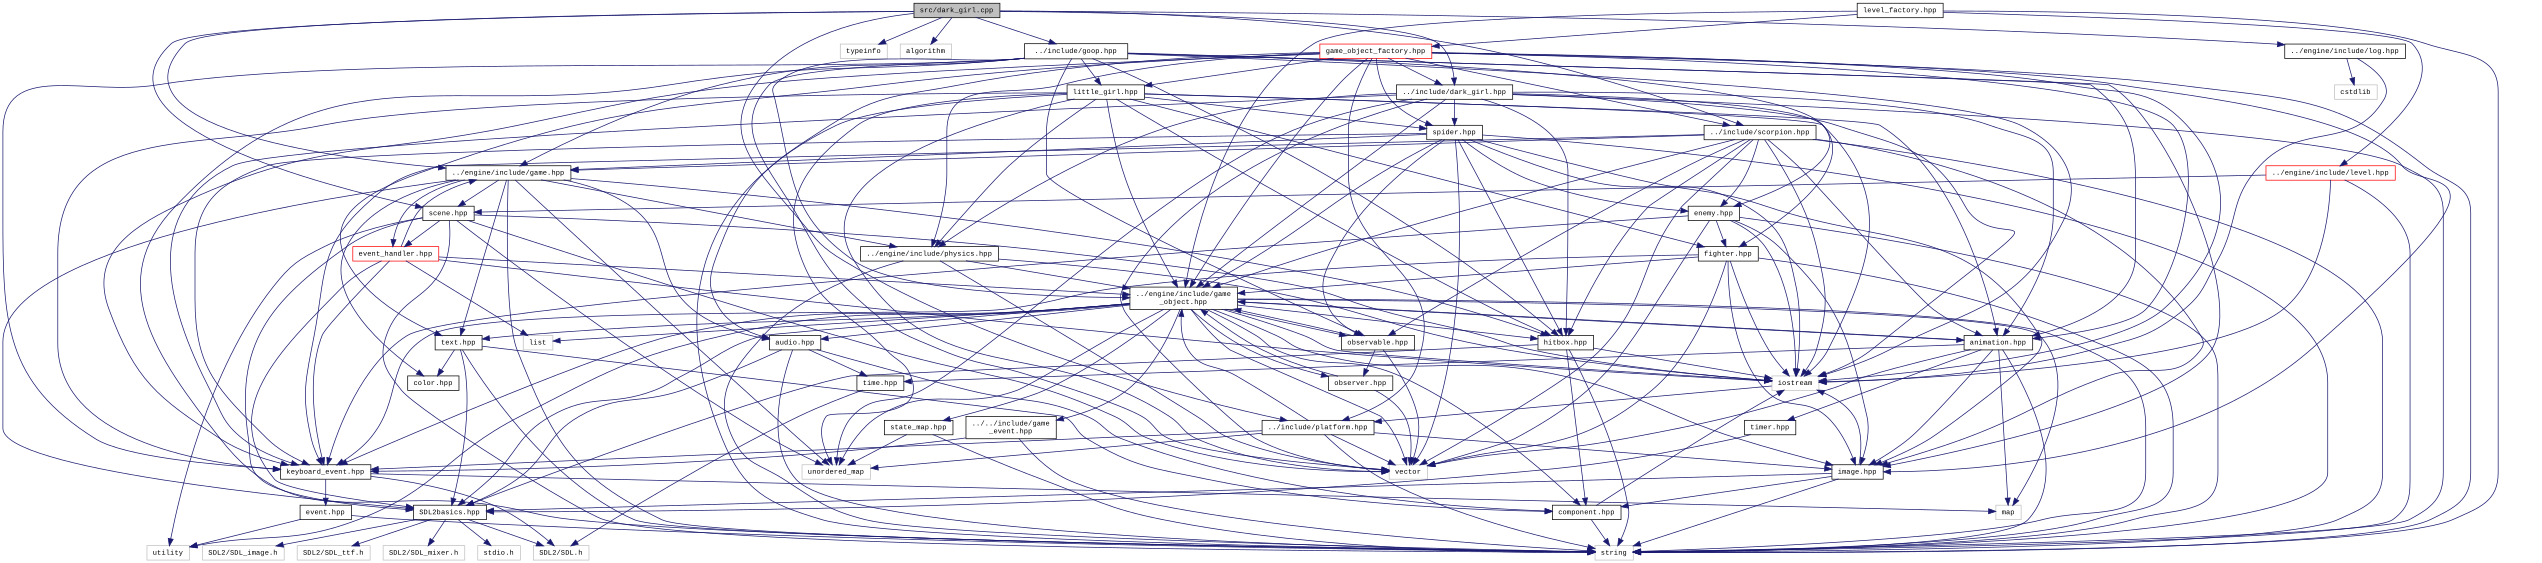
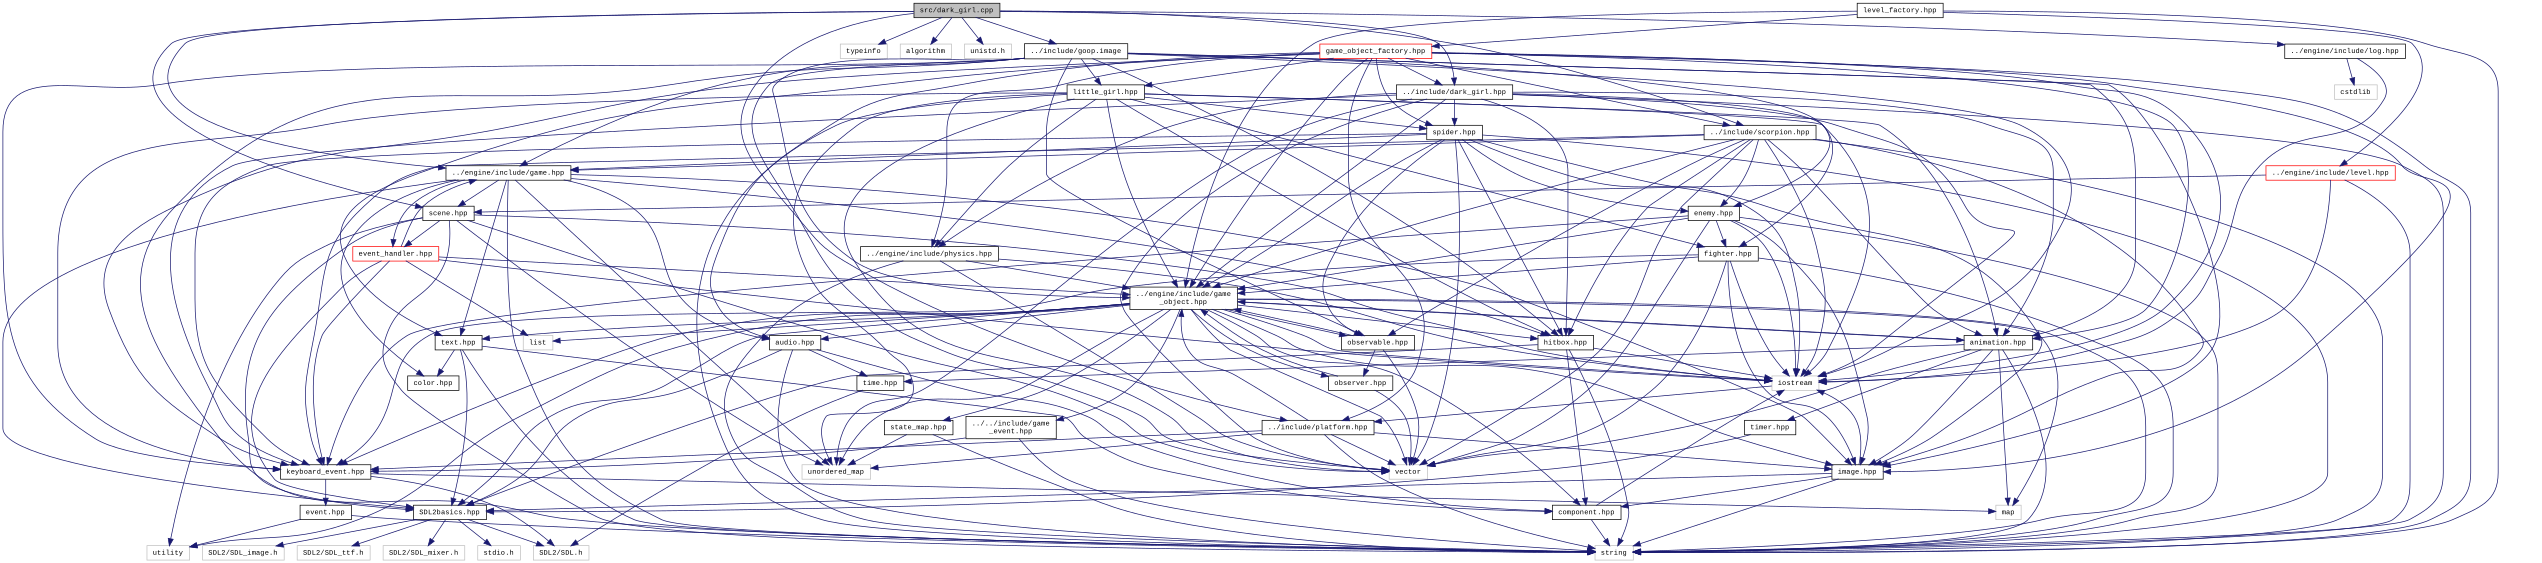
none -> (988, 51)
(1076, 51) -> (1076, 51)
(715, 213) -> (1232, 234)
none -> (1466, 253)
